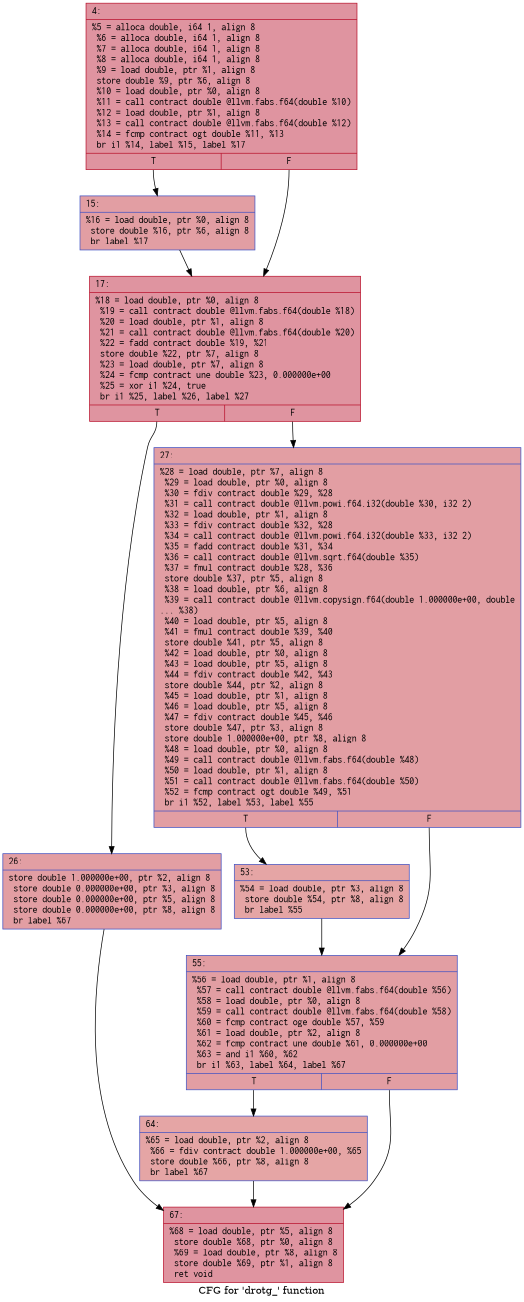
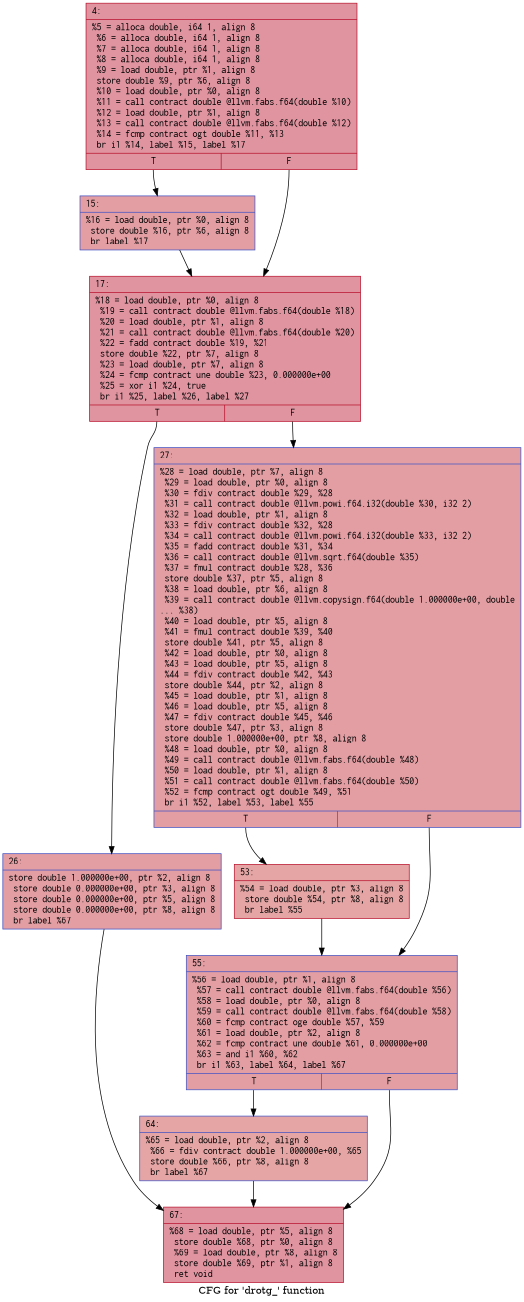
(322, 891) -> (322, 891)
